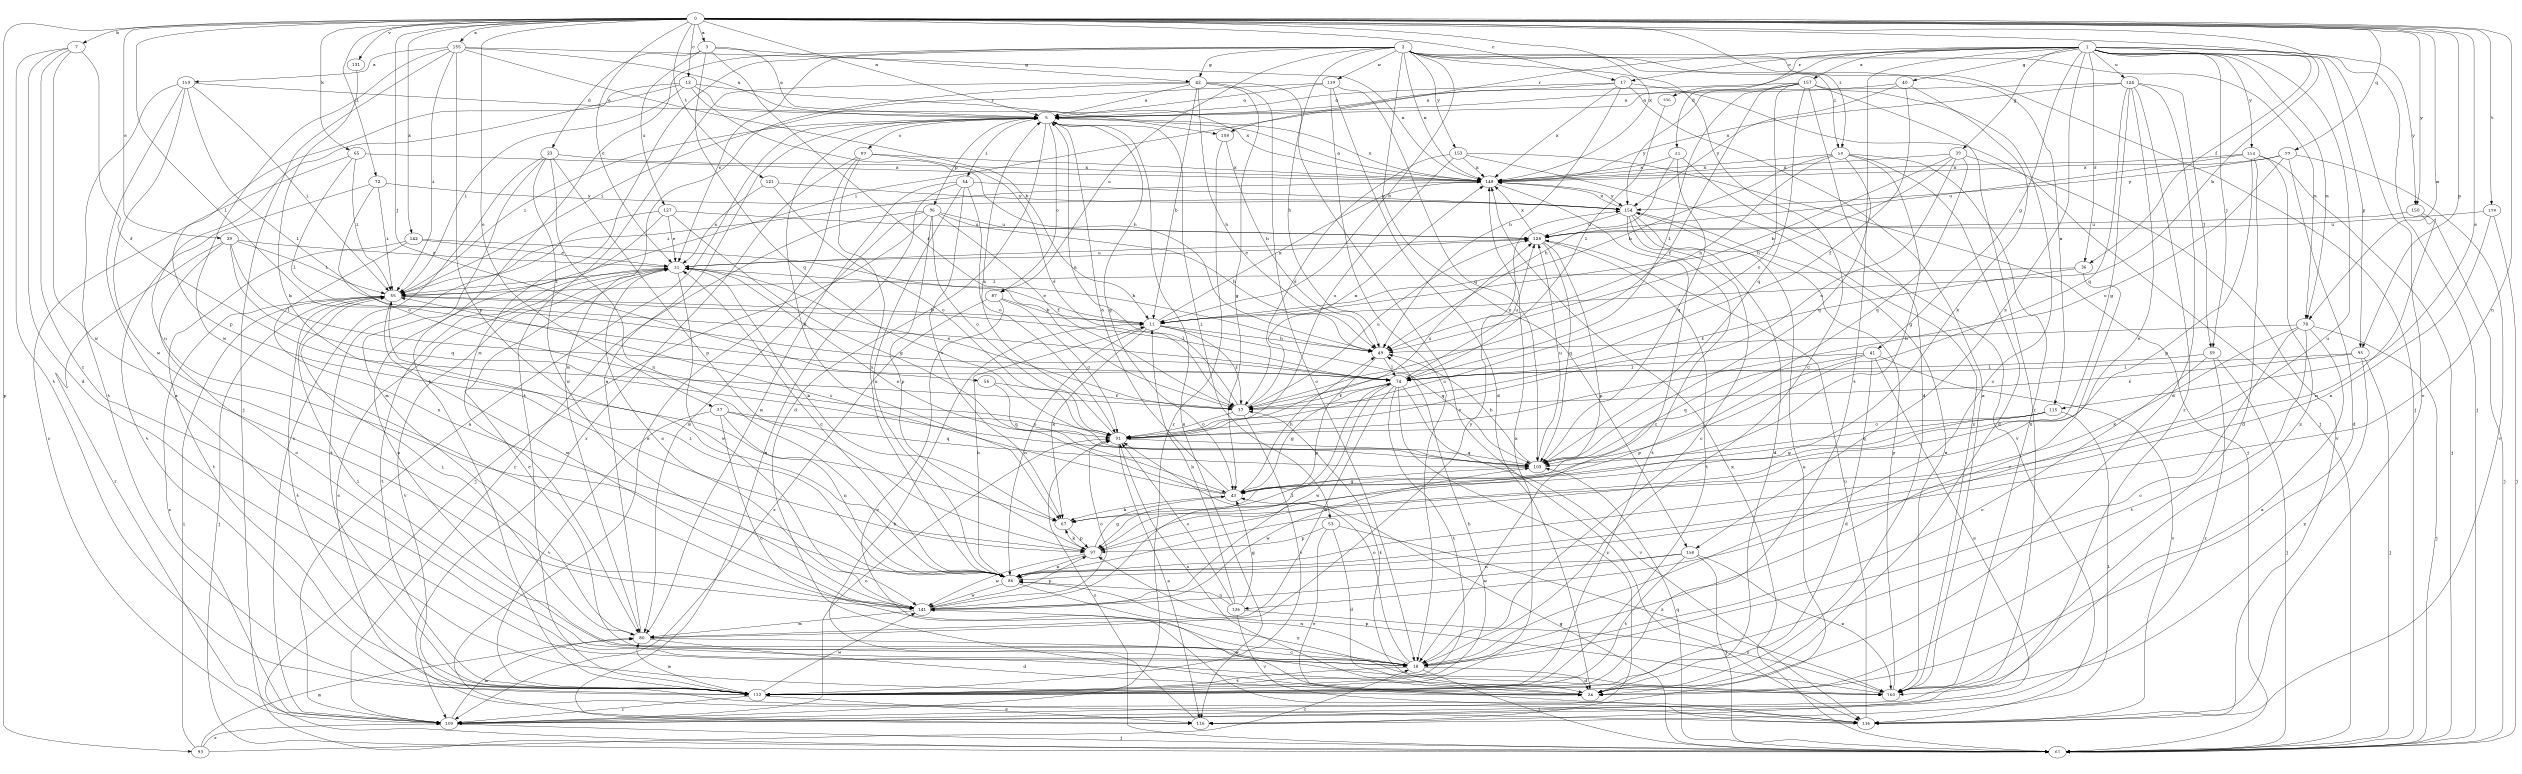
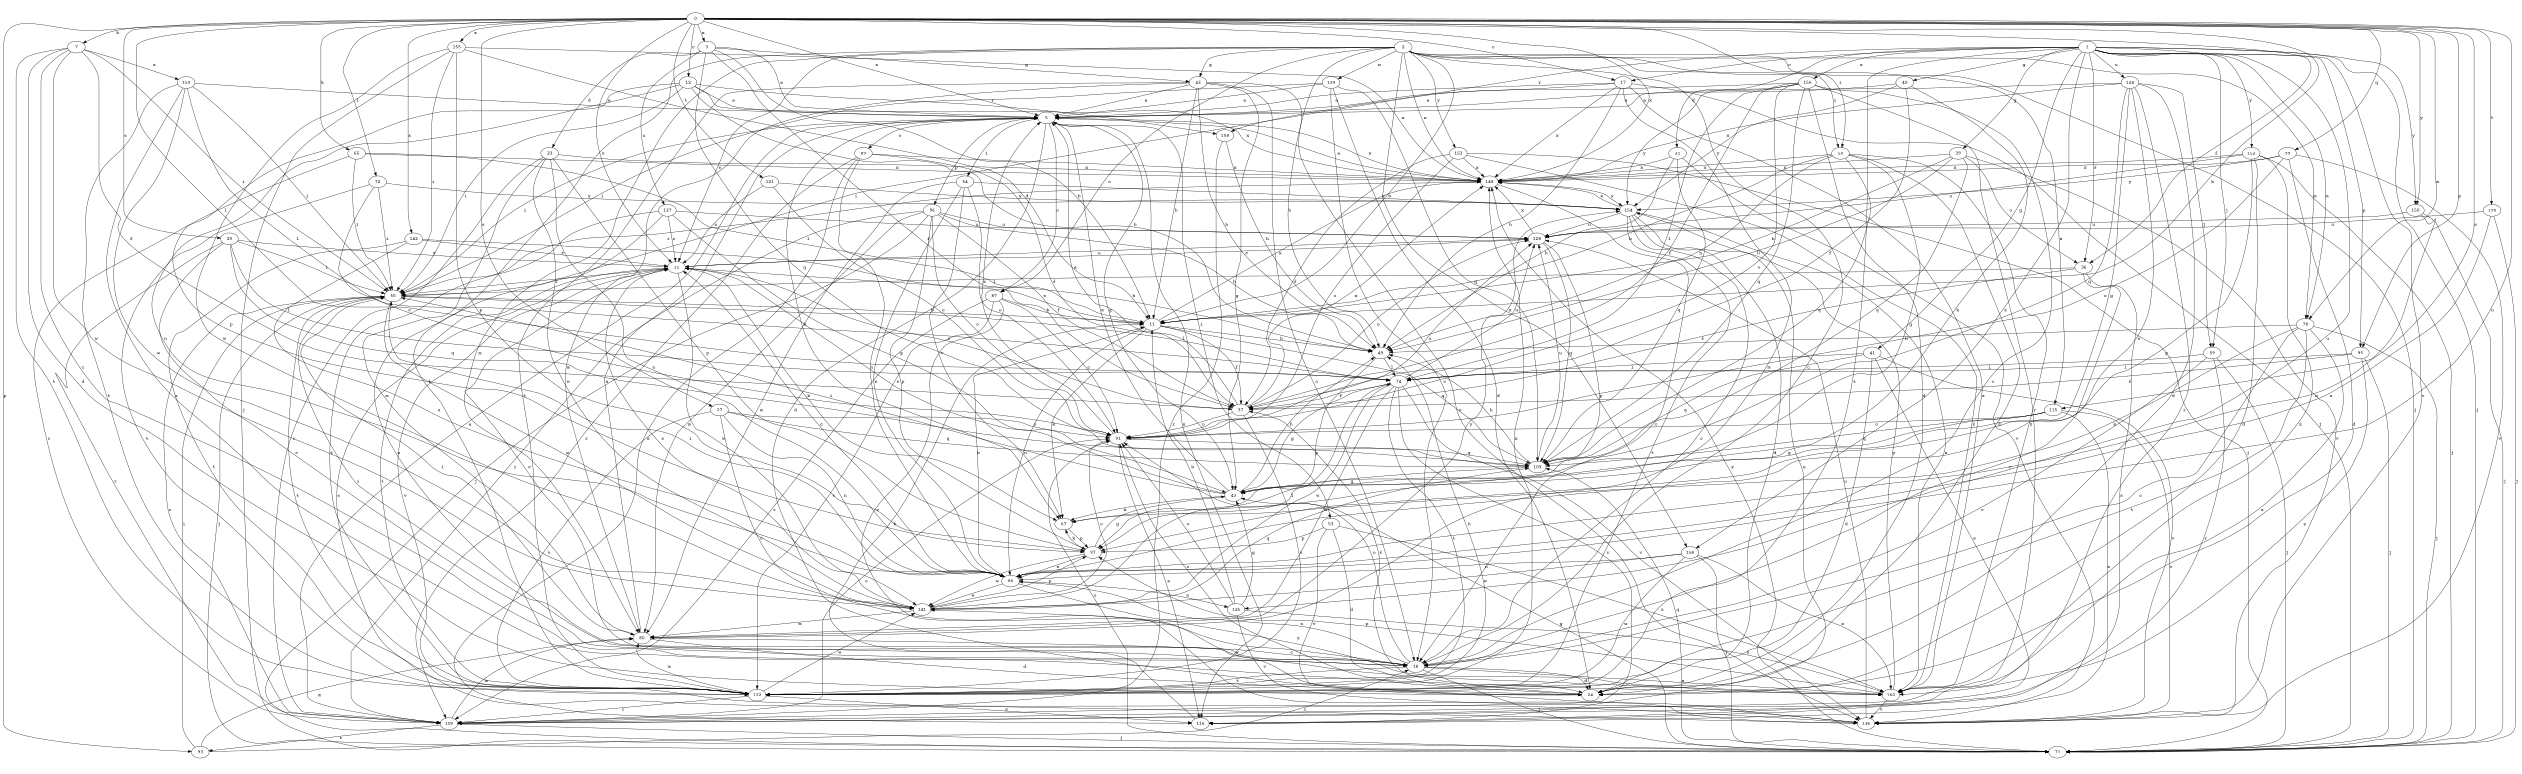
(356, 65) -> none
(327, 75) -> (130, 63)
(1807, 83) -> (1807, 83)
(749, 93) -> (862, 114)
(1667, 100) -> none
none -> (956, 153)
none -> (229, 176)
(1027, 196) -> (1027, 196)
(739, 339) -> (752, 235)
(1558, 375) -> (2008, 215)
(987, 381) -> none
(1432, 487) -> none
(1268, 538) -> (1268, 538)
none -> (1409, 551)
(2109, 567) -> (2109, 567)
(1128, 588) -> (1123, 589)
(1626, 624) -> (1626, 624)
(1603, 629) -> (844, 472)
none -> (2170, 672)
(590, 681) -> (1803, 711)
none -> (1652, 681)
none -> (1879, 709)
(311, 726) -> (332, 737)
(2057, 752) -> (2057, 752)
